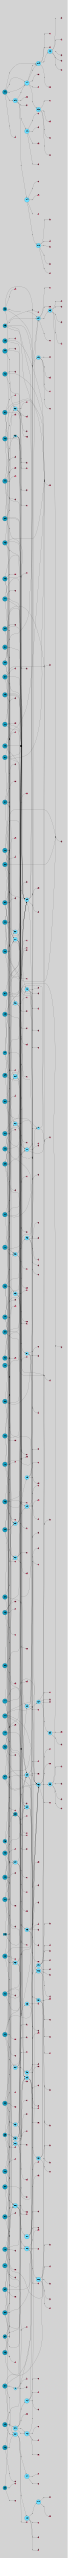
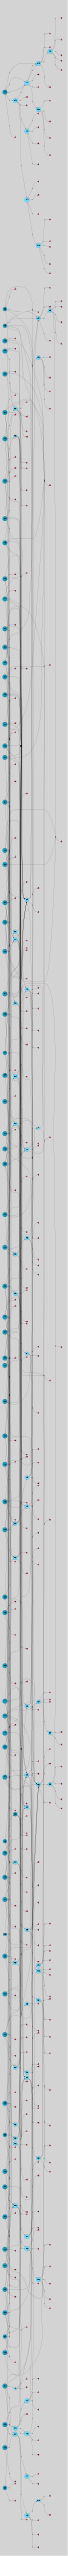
(38, 2502) -> (38, 2501)
